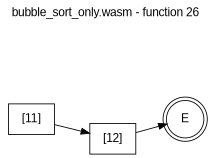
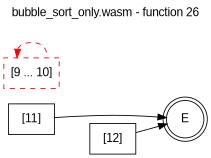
none -> (32, 73)
(68, 128) -> (106, 115)
